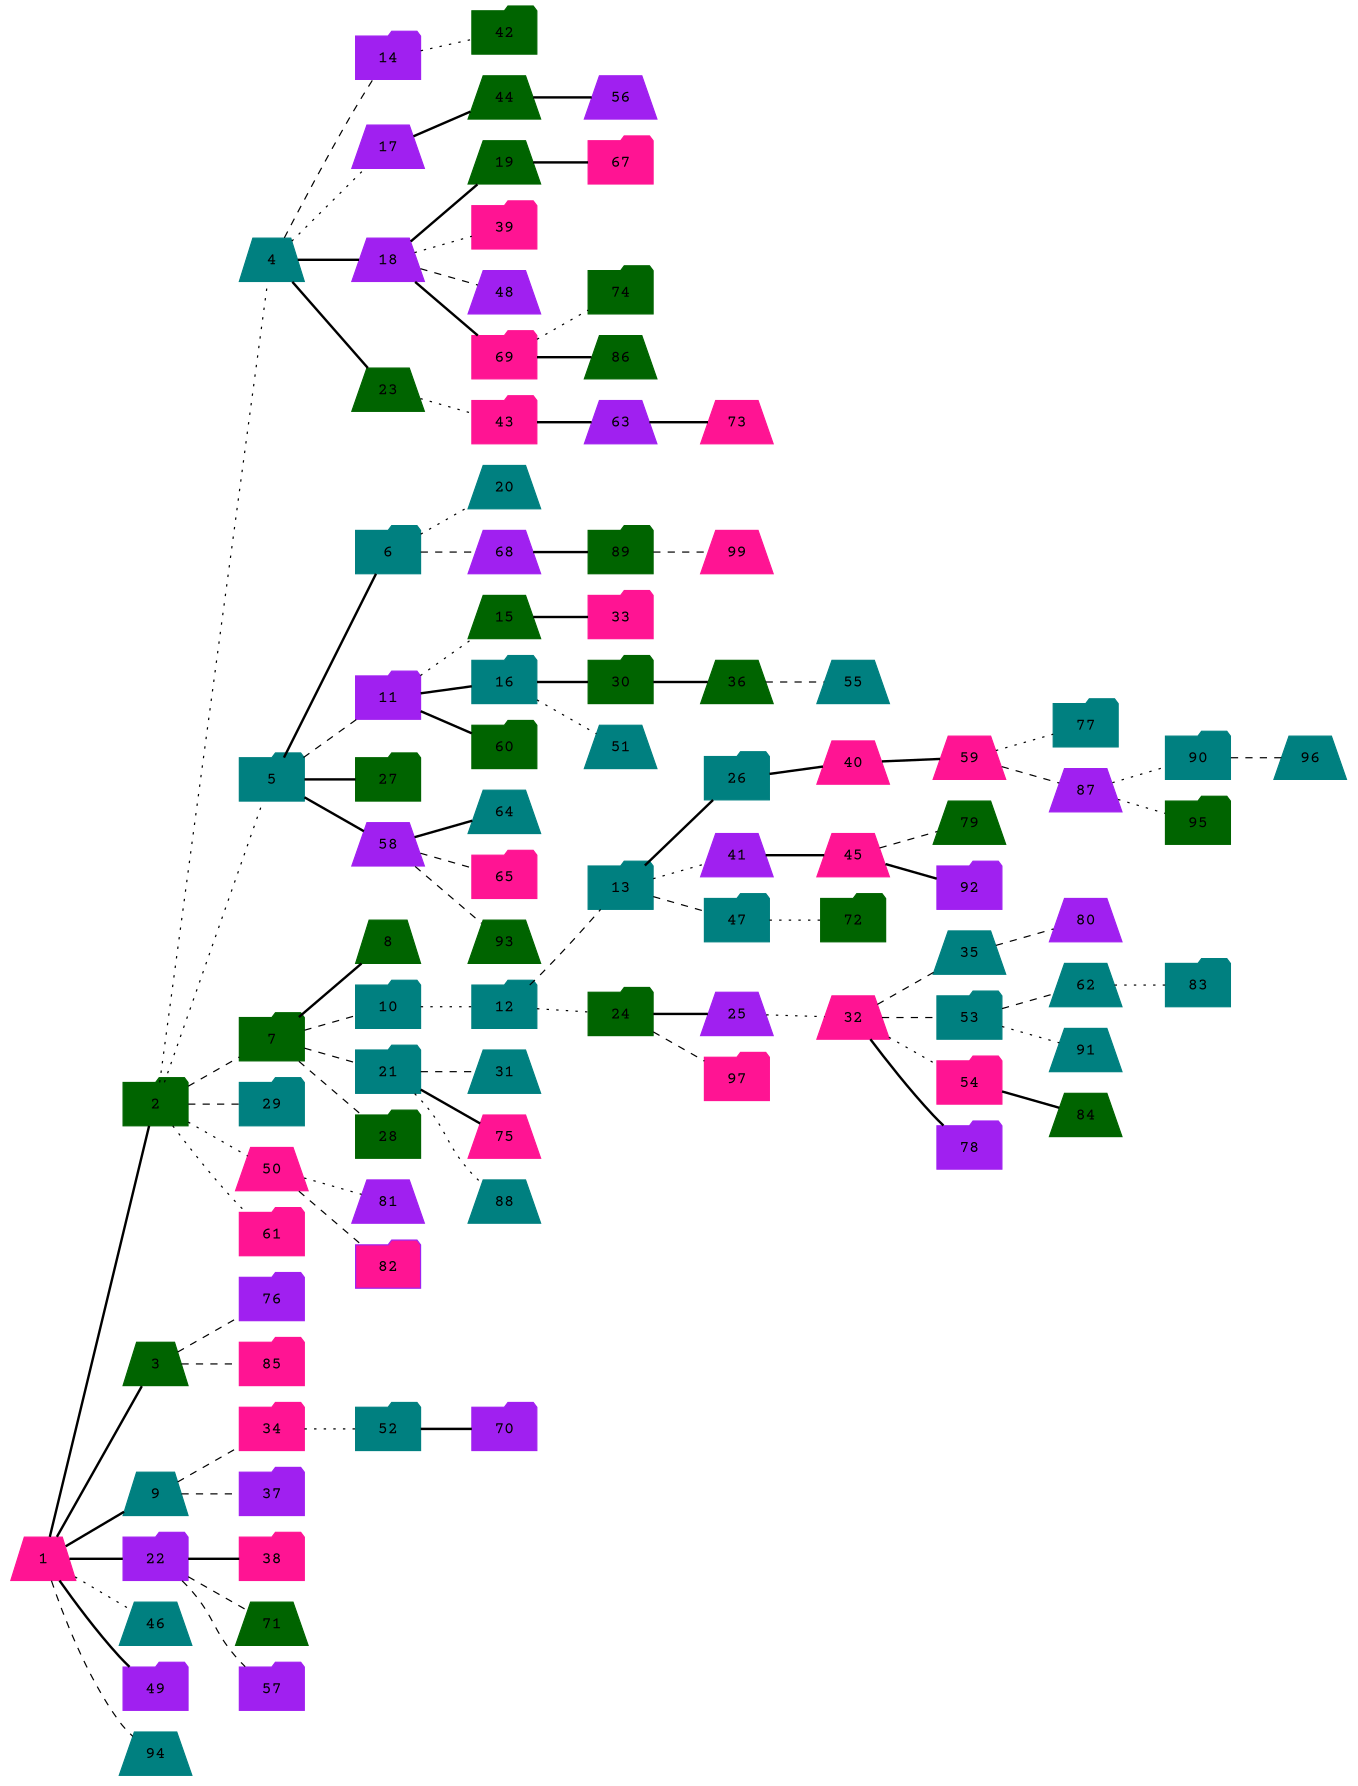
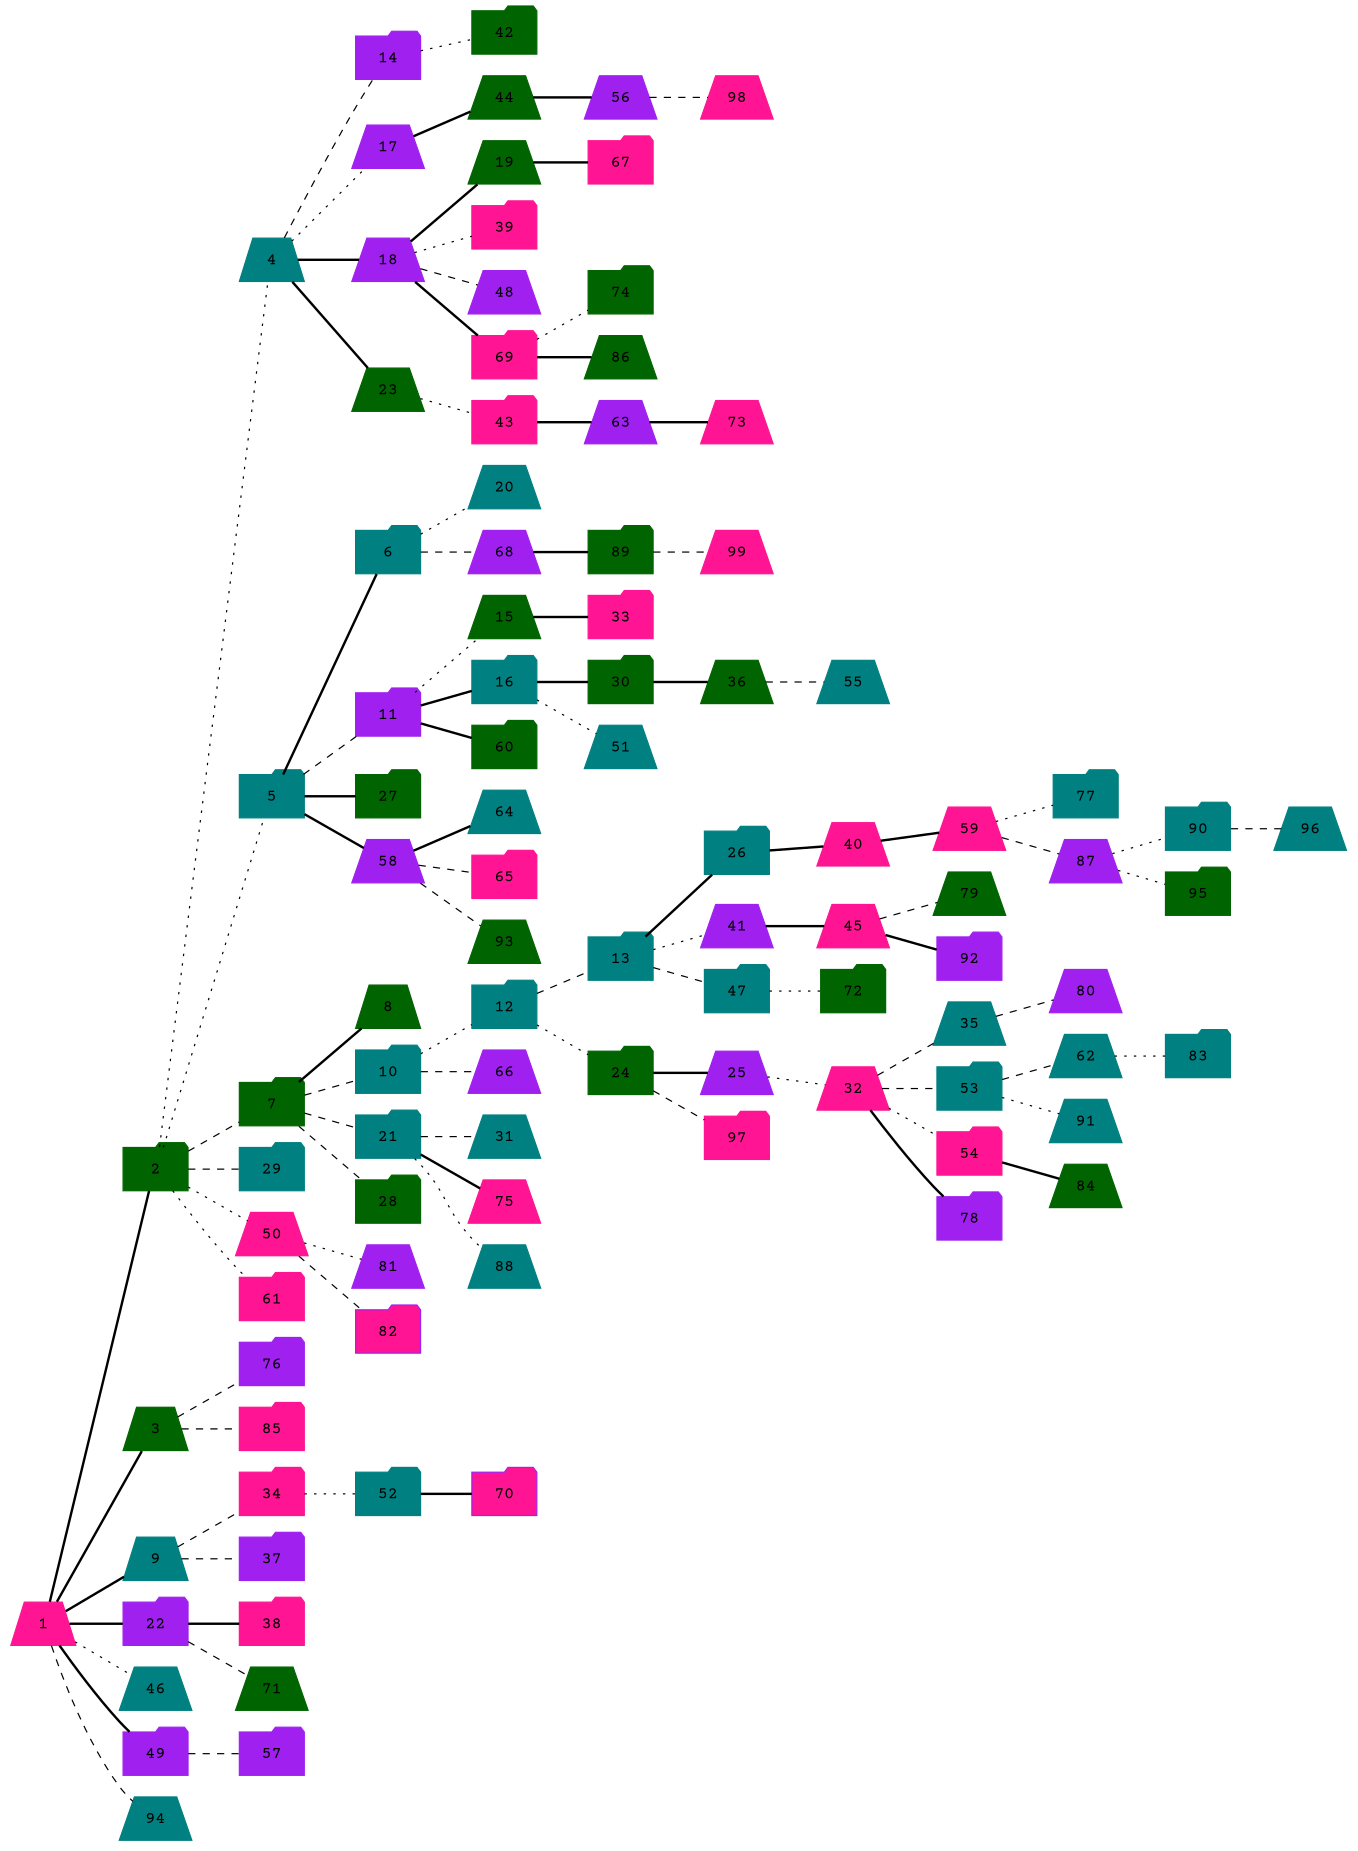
none -> (737, 97)
none -> (504, 1072)
(504, 1429) -> (504, 1494)
(214, 1624) -> (214, 1754)
